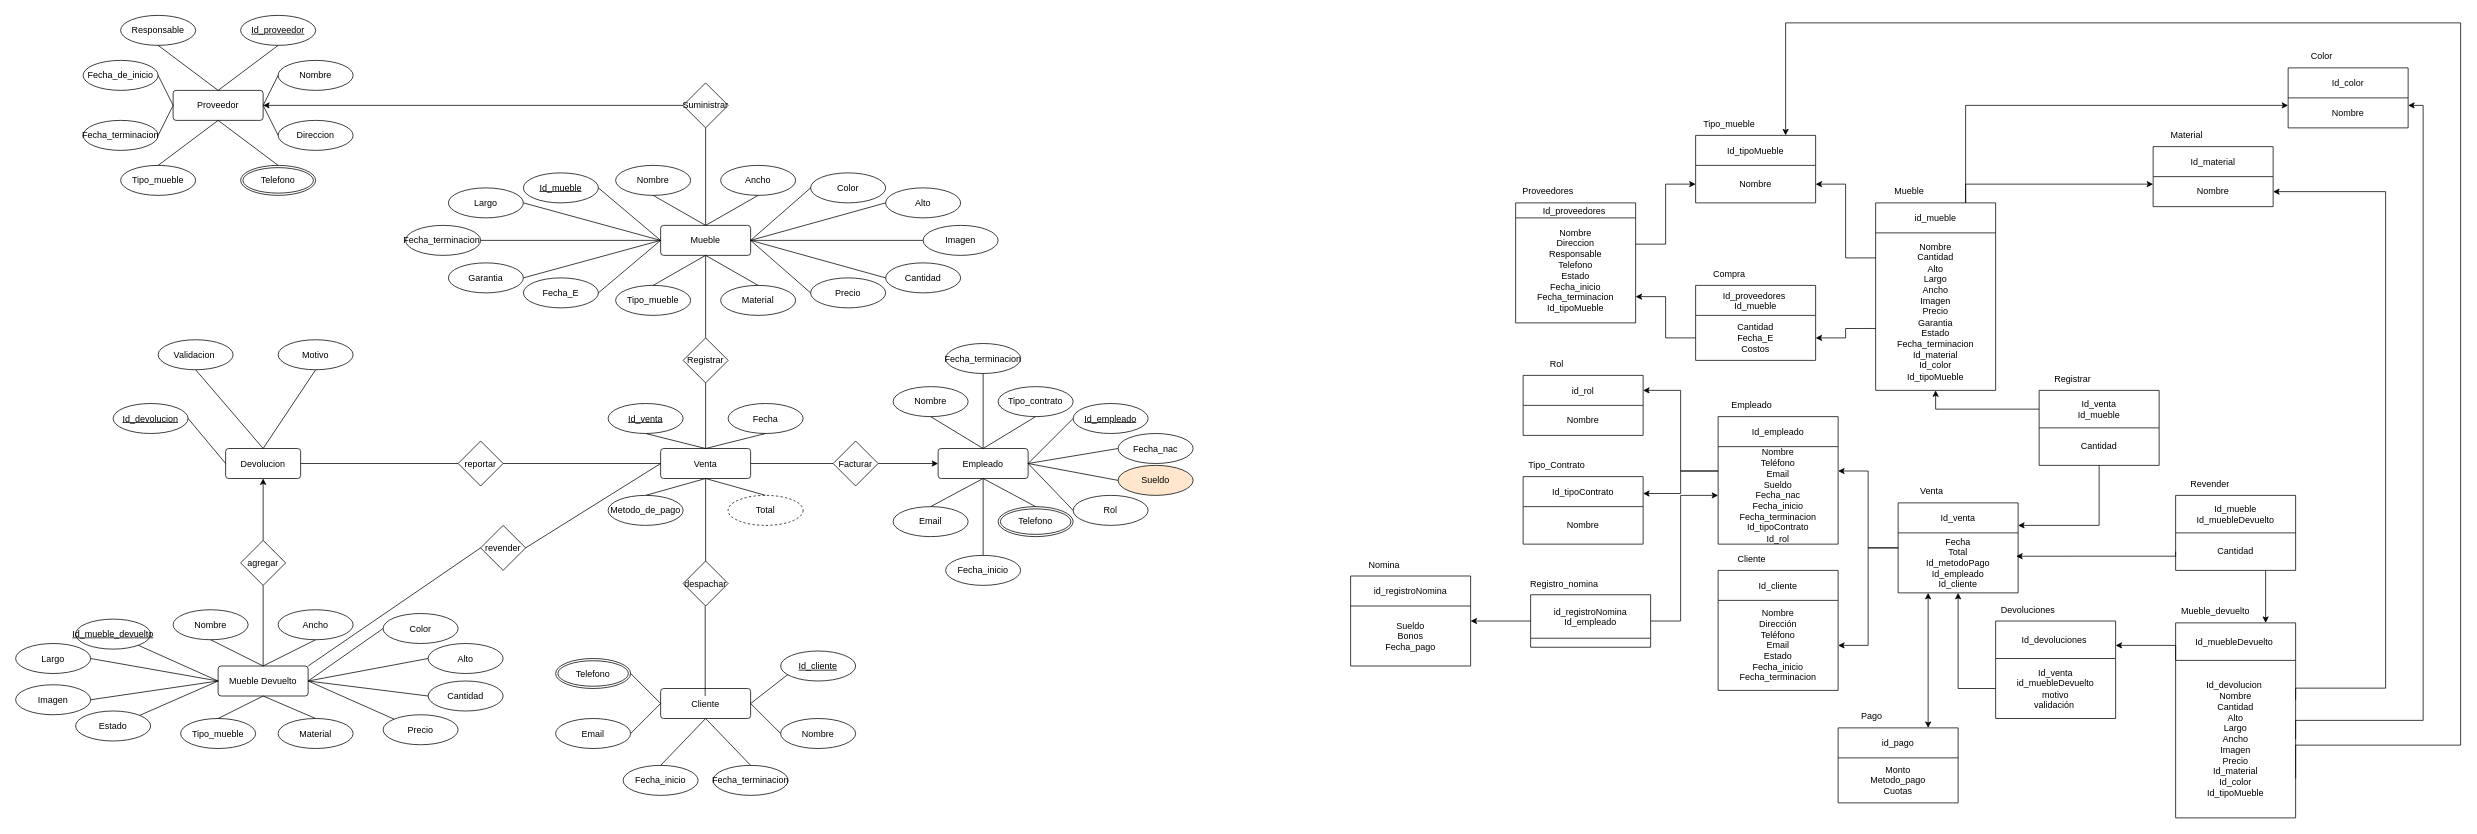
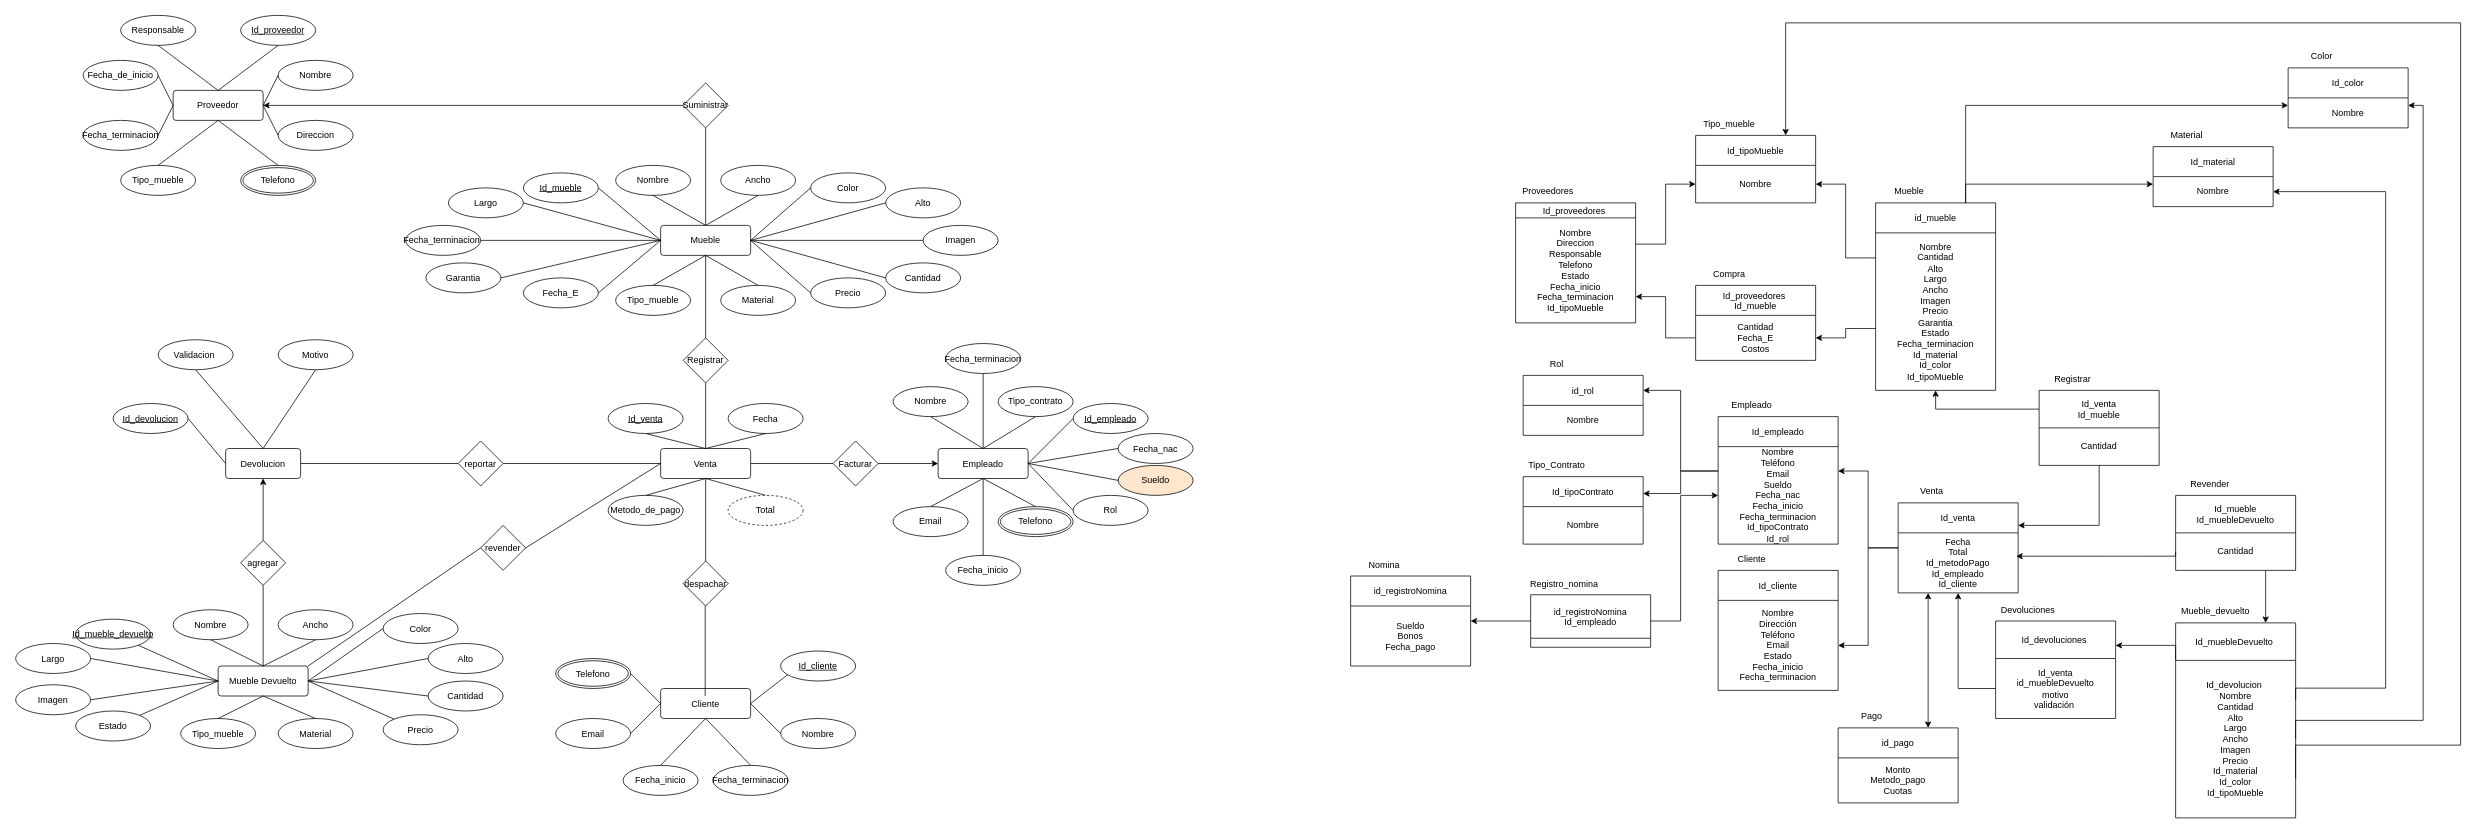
(486, 278) -> (463, 278)
